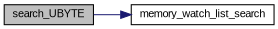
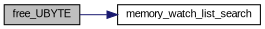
(49, 15) -> (42, 15)
